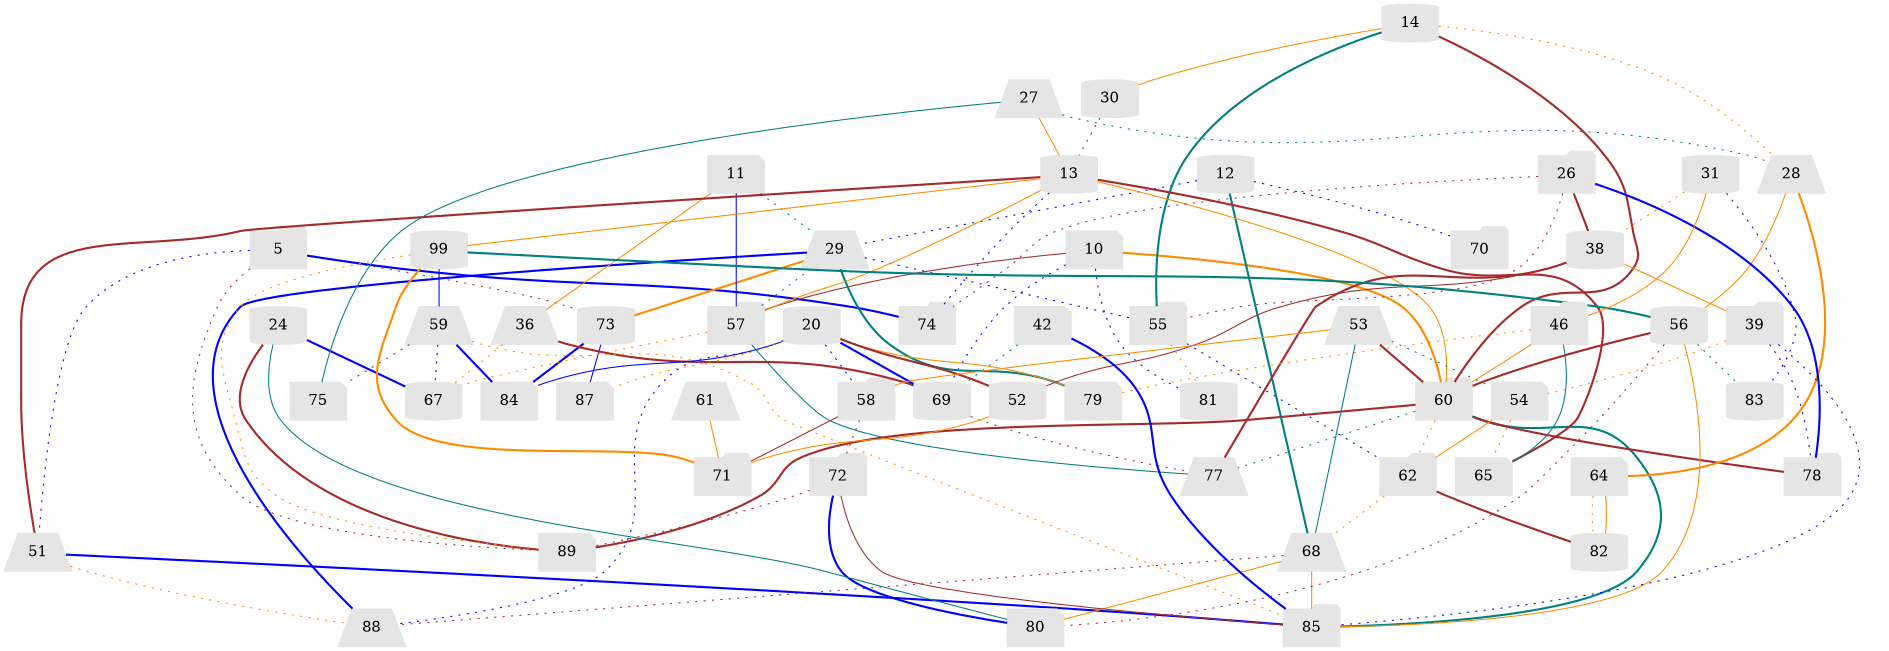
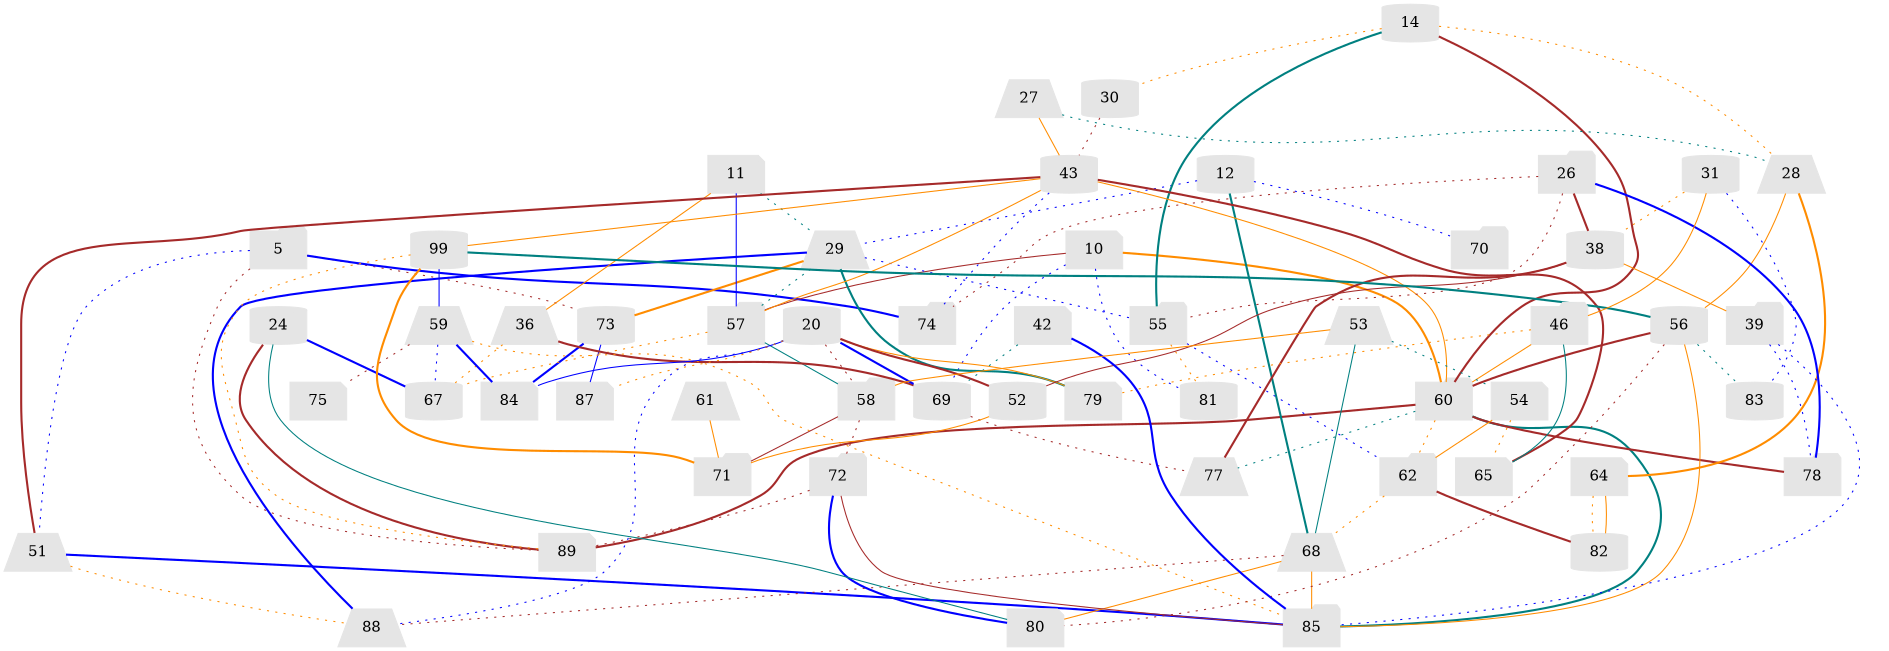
(1259, 52) -> (1259, 52)
(609, 158) -> none
(1069, 174) -> (1069, 174)
(838, 362) -> (838, 362)
(1402, 363) -> none
(1629, 373) -> none
(953, 450) -> (789, 356)
